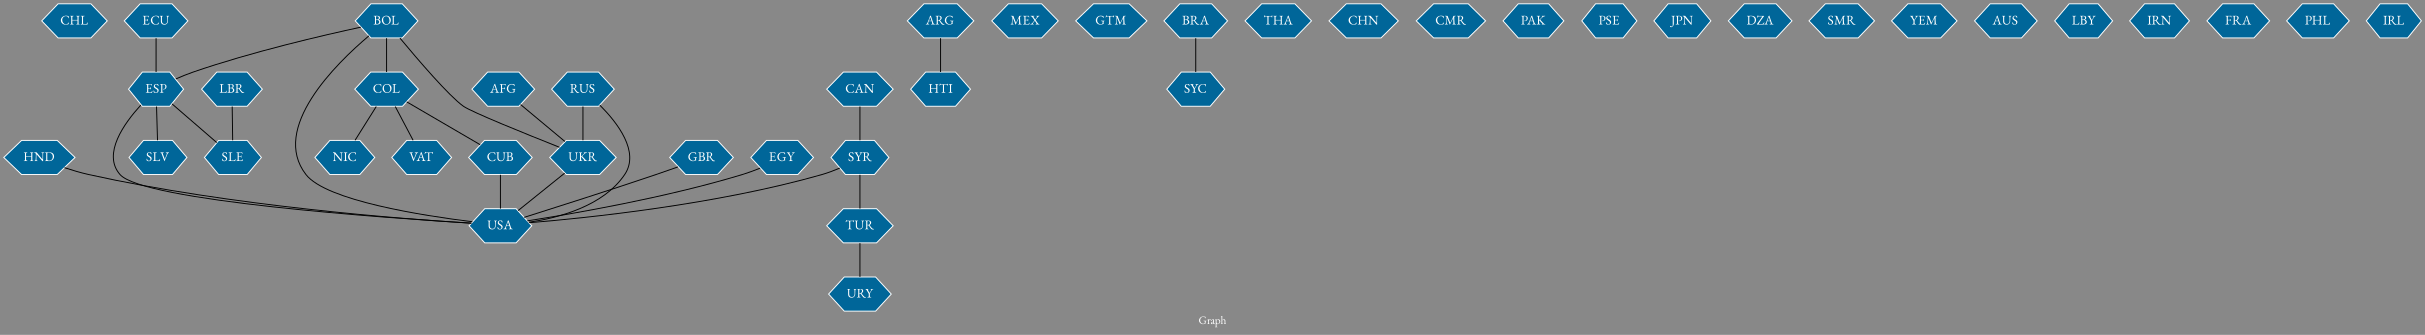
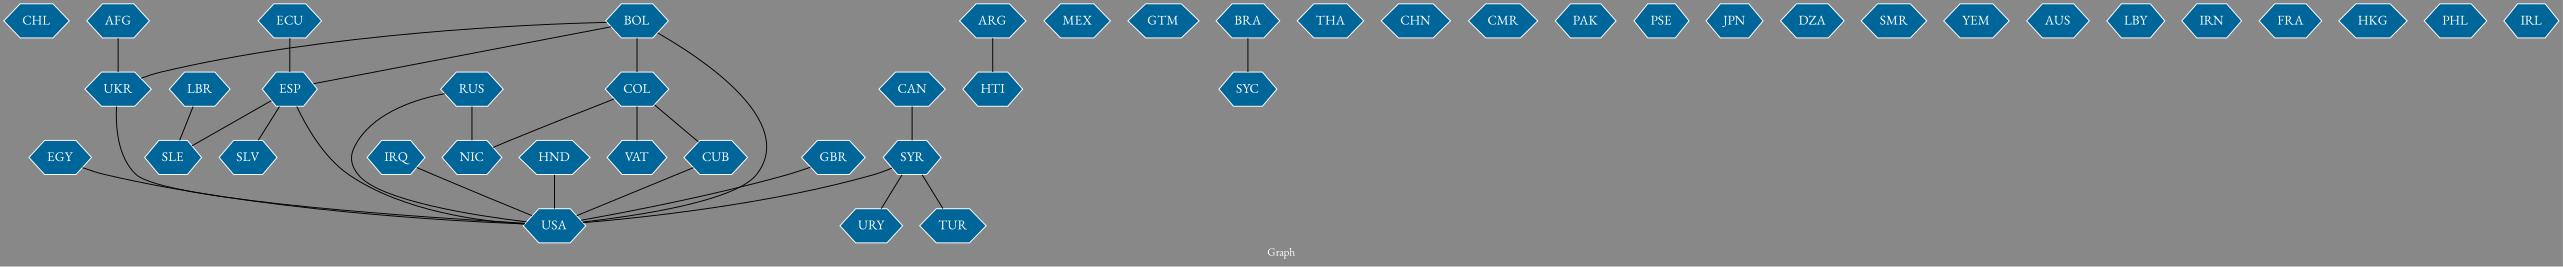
none -> (2373, 21)
(583, 123) -> (472, 123)
none -> (396, 157)
(860, 260) -> (892, 192)
